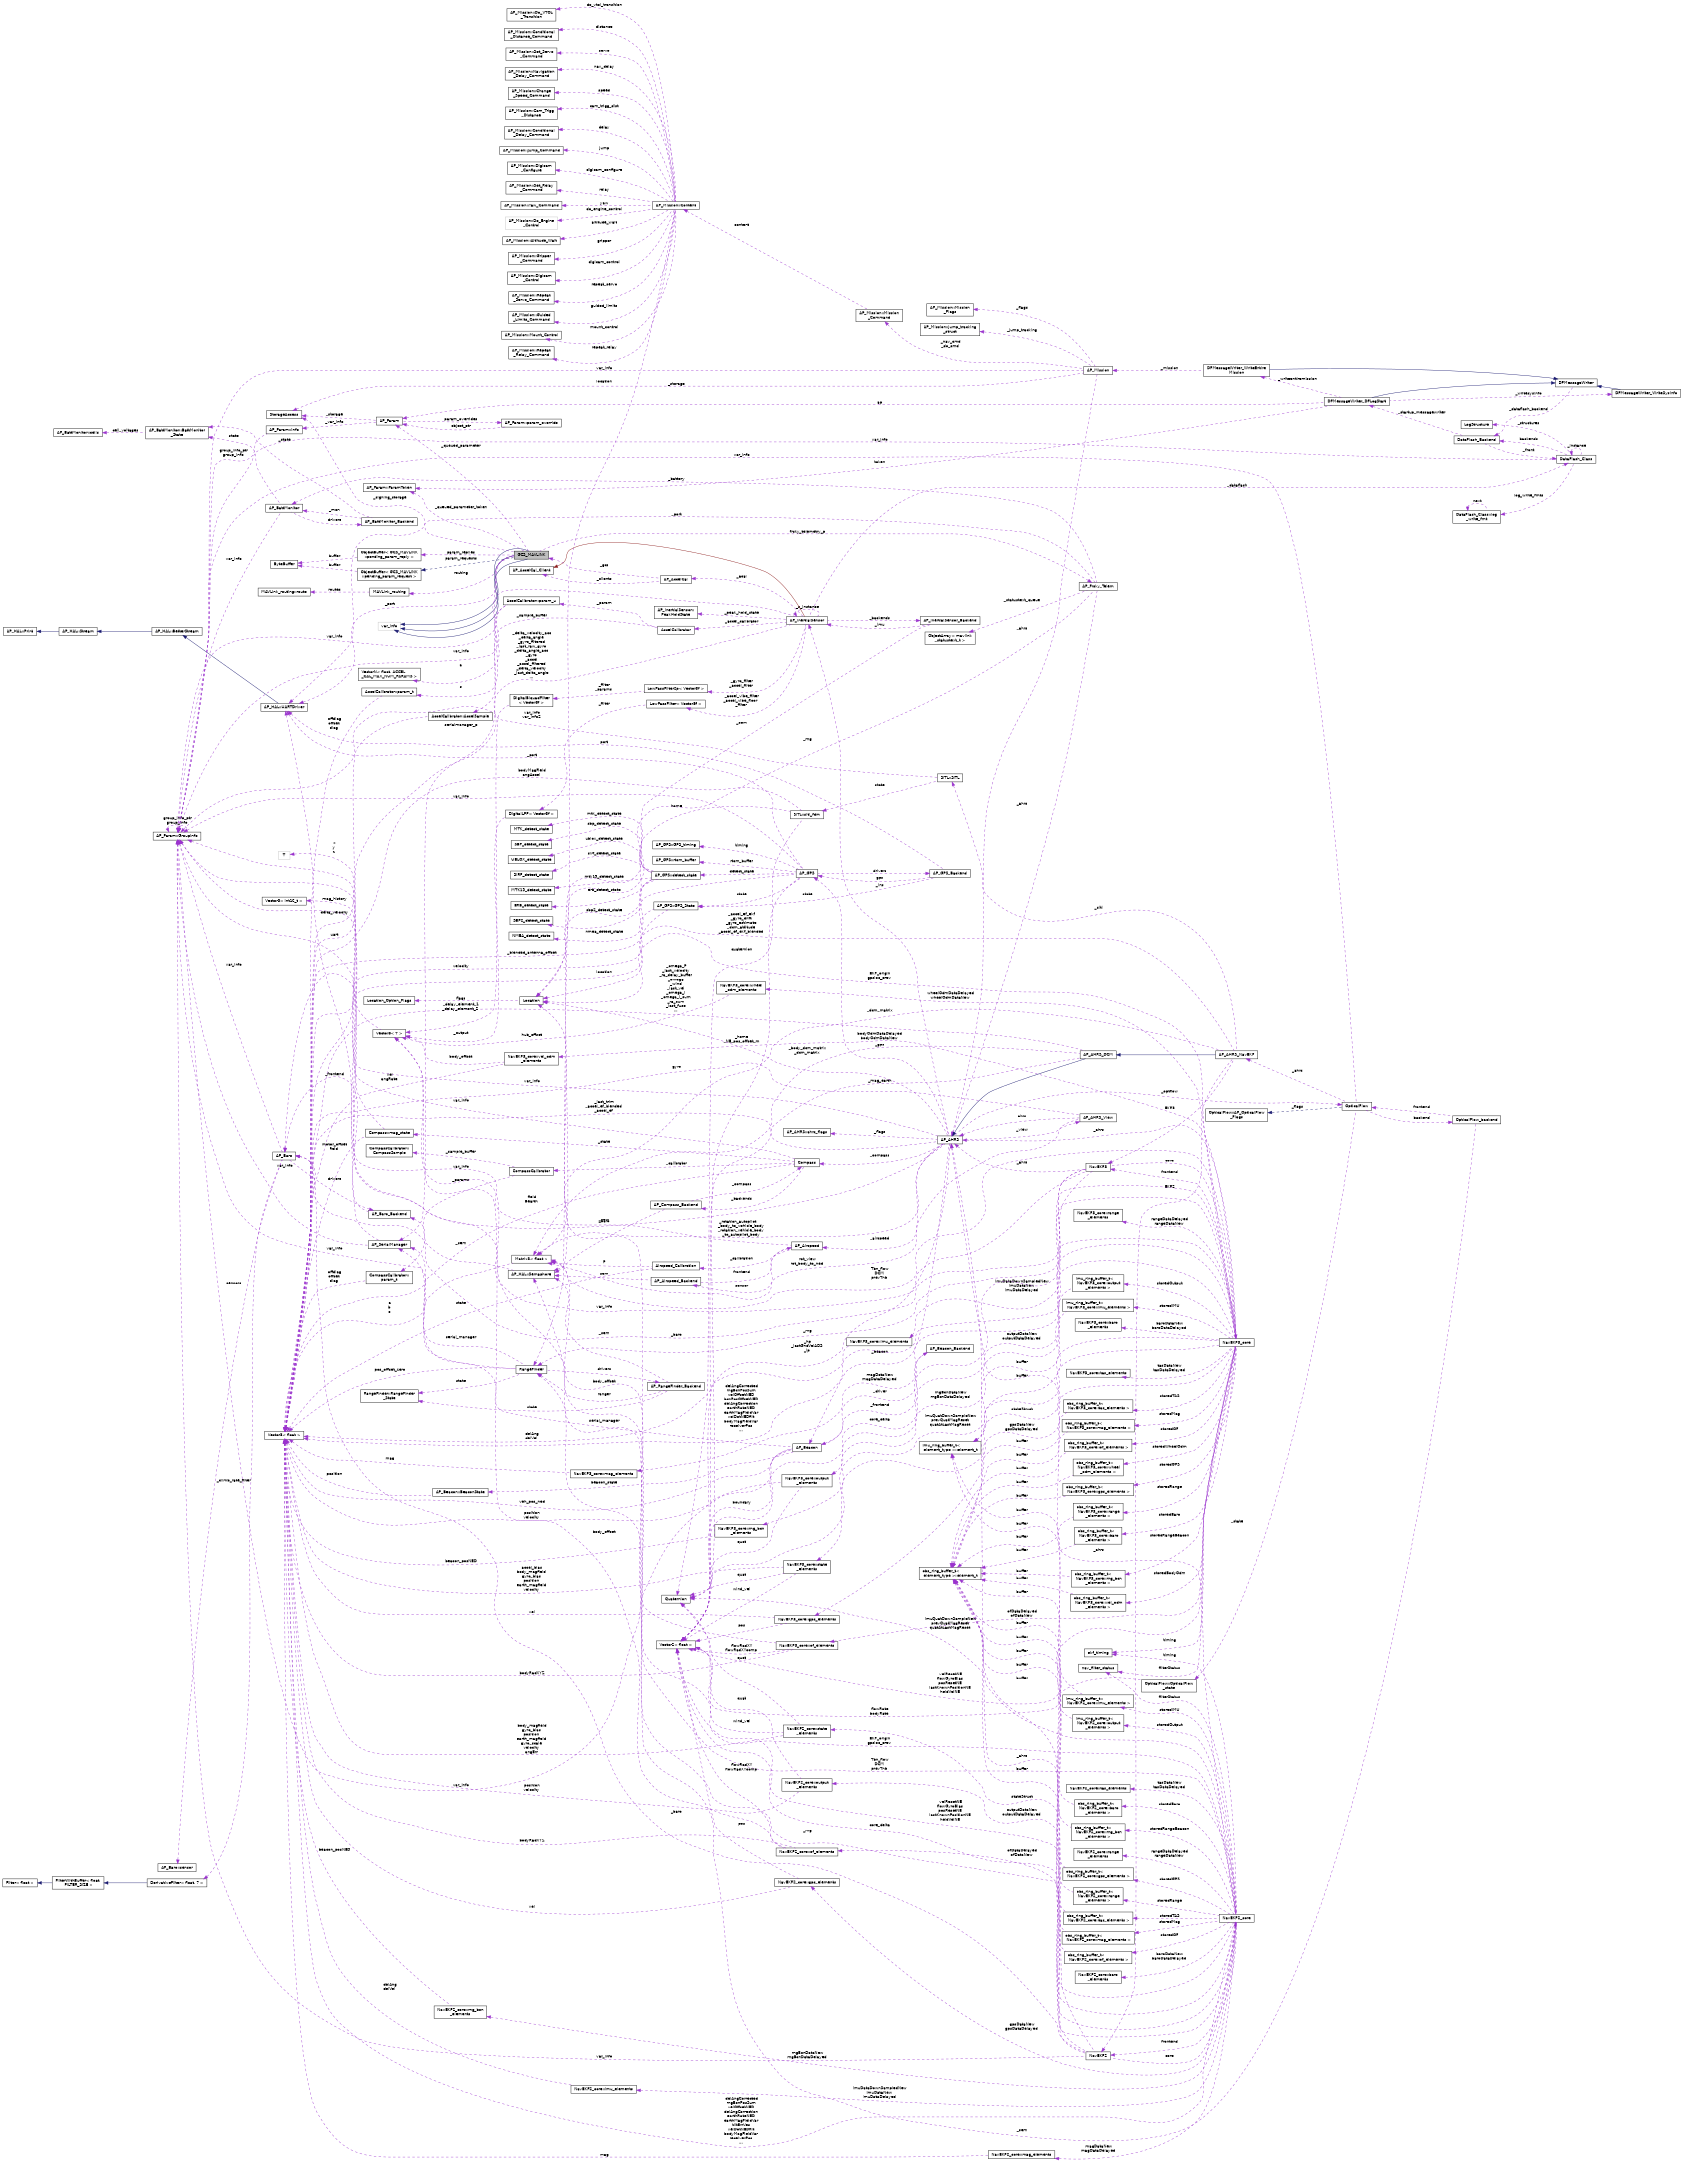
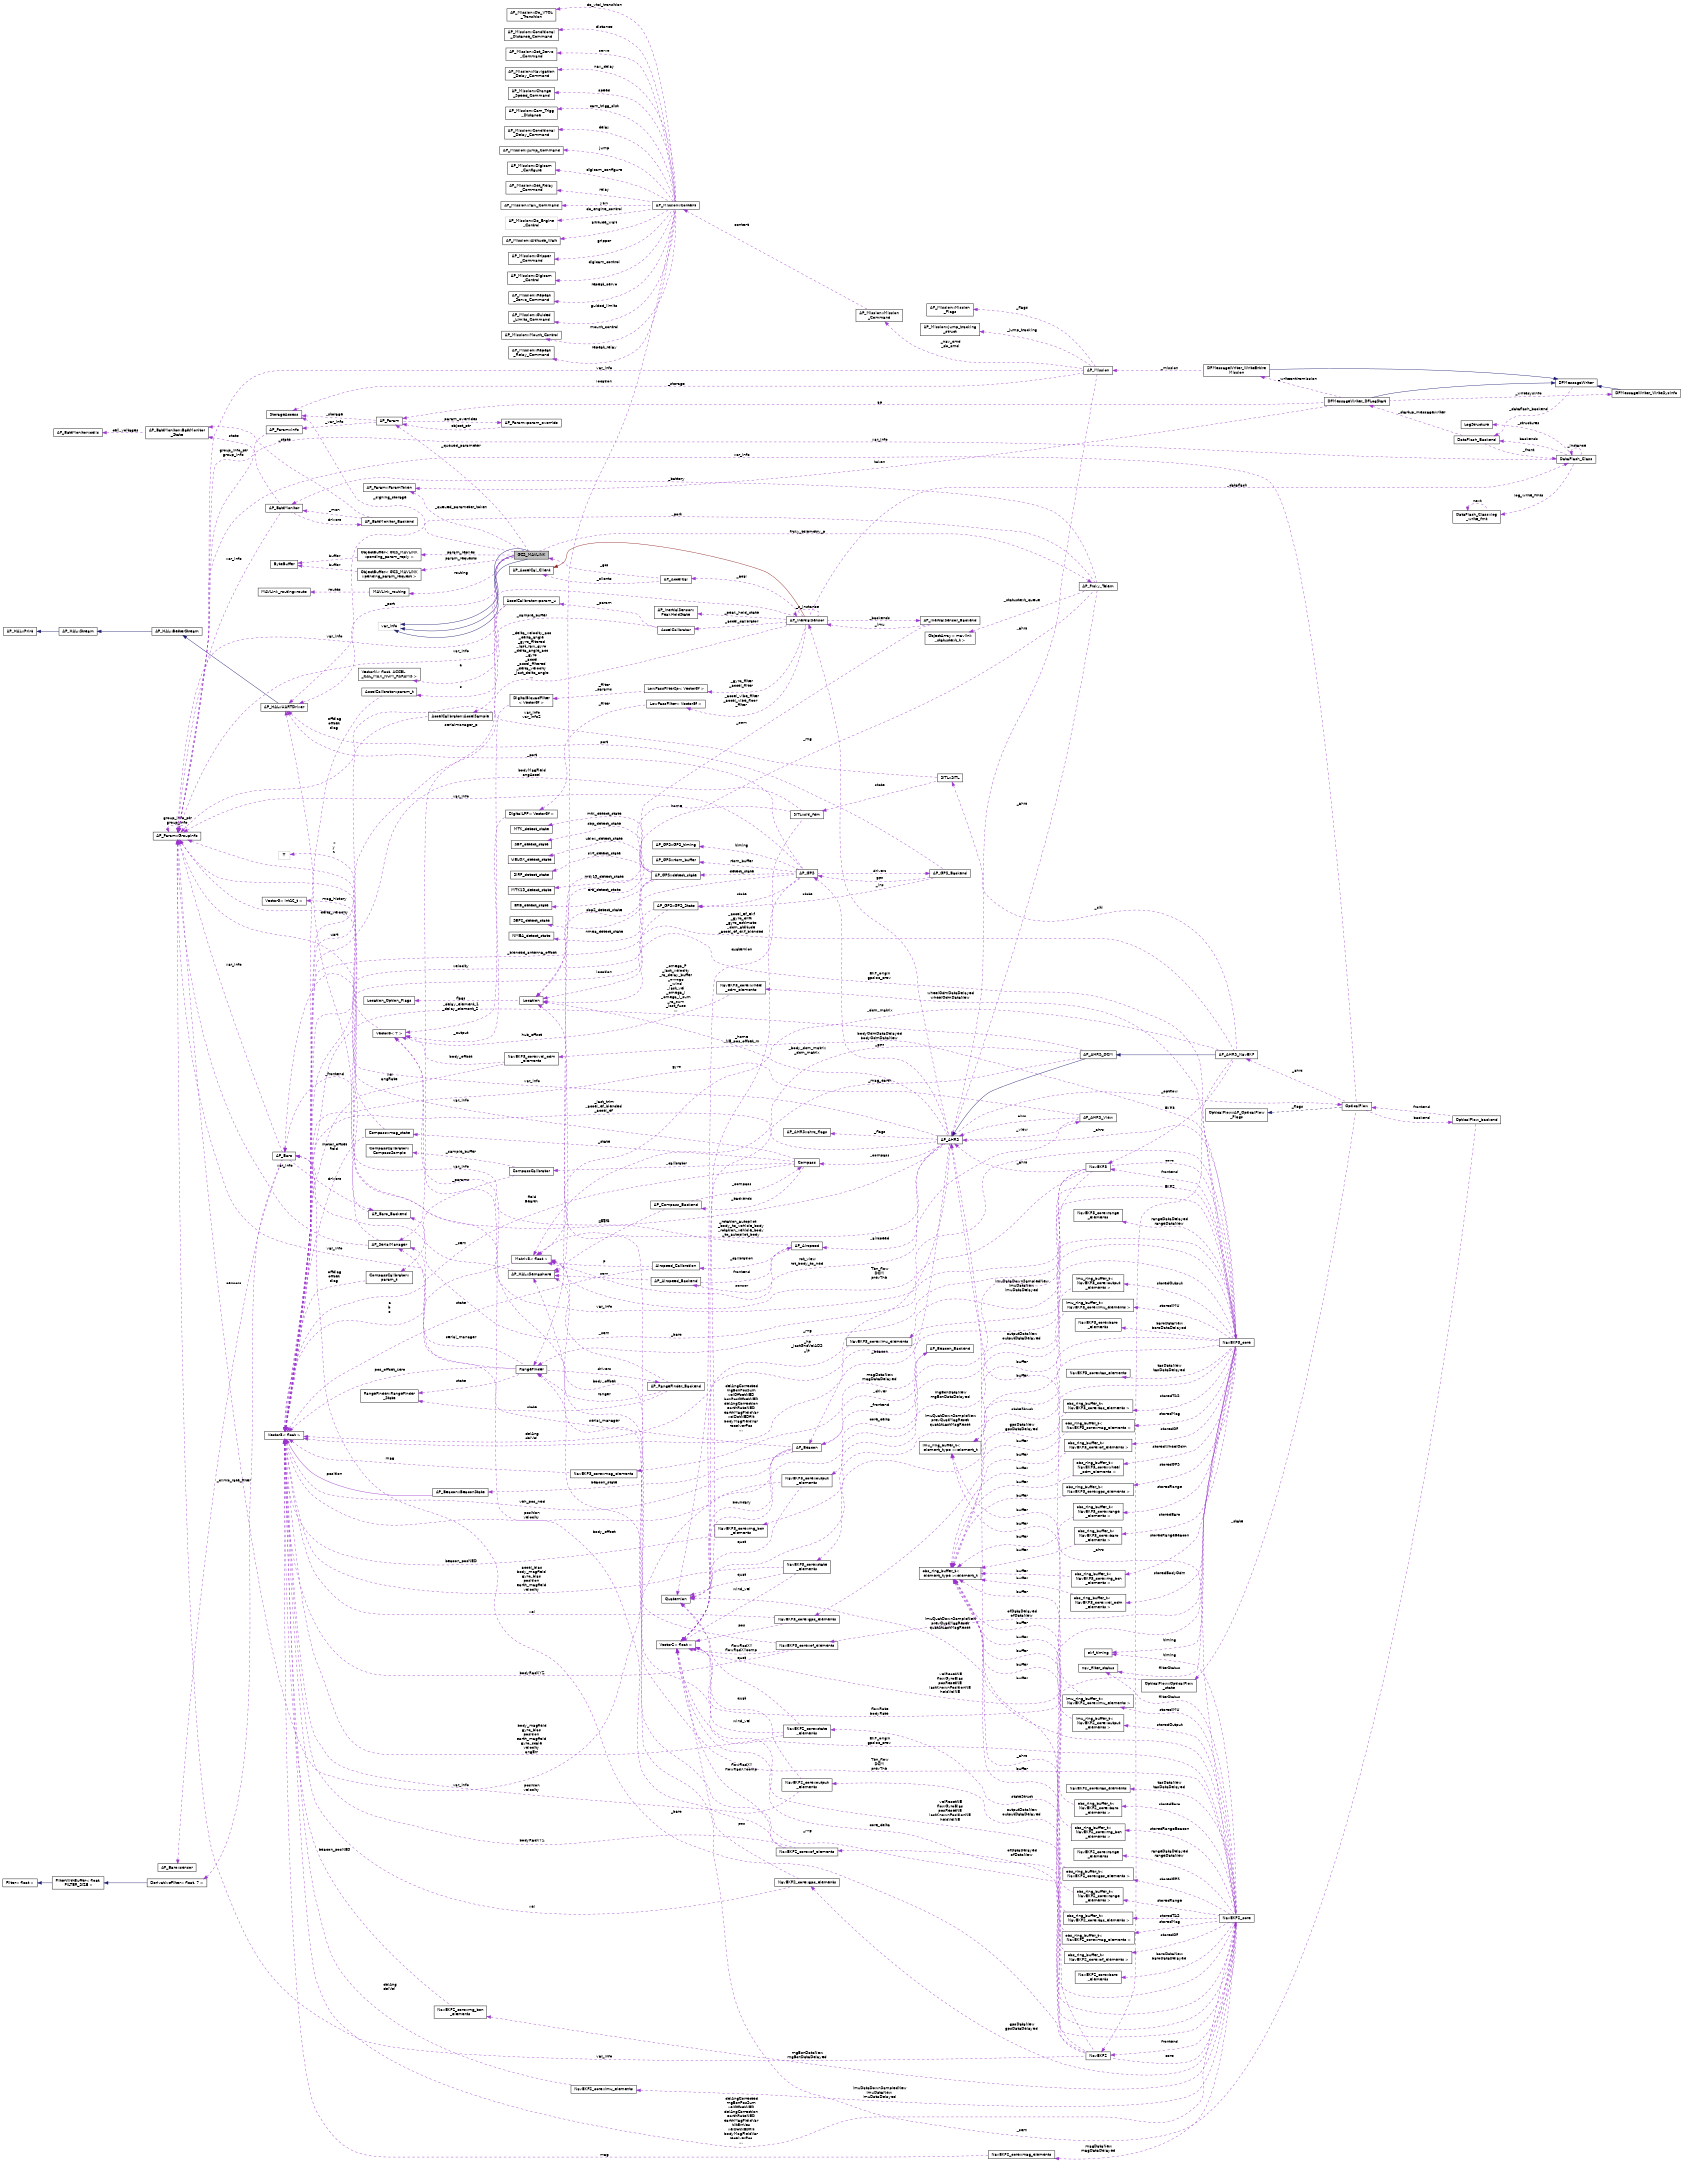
(470, 564) -> (470, 564)
(352, 1489) -> (352, 1489)
